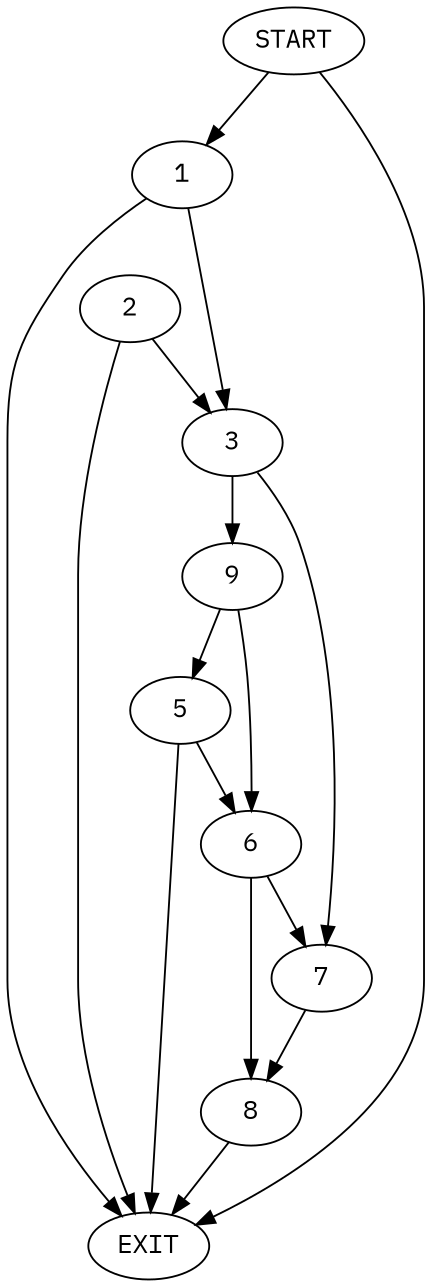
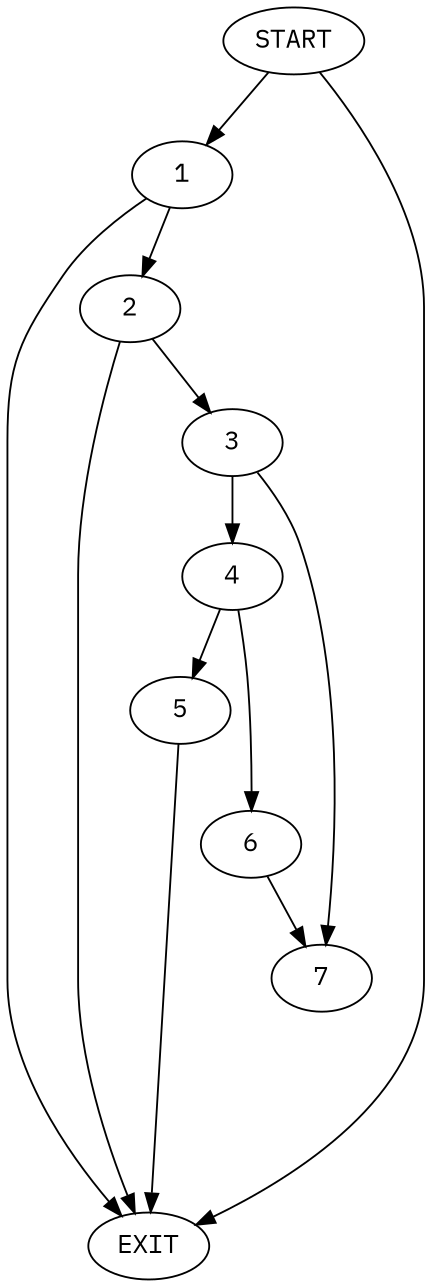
(206, 299) -> (160, 233)
(232, 577) -> (232, 577)
(211, 769) -> none
(251, 1112) -> none
